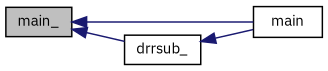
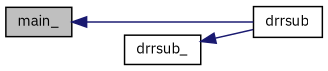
(288, 22) -> (288, 22)
(106, 37) -> none
